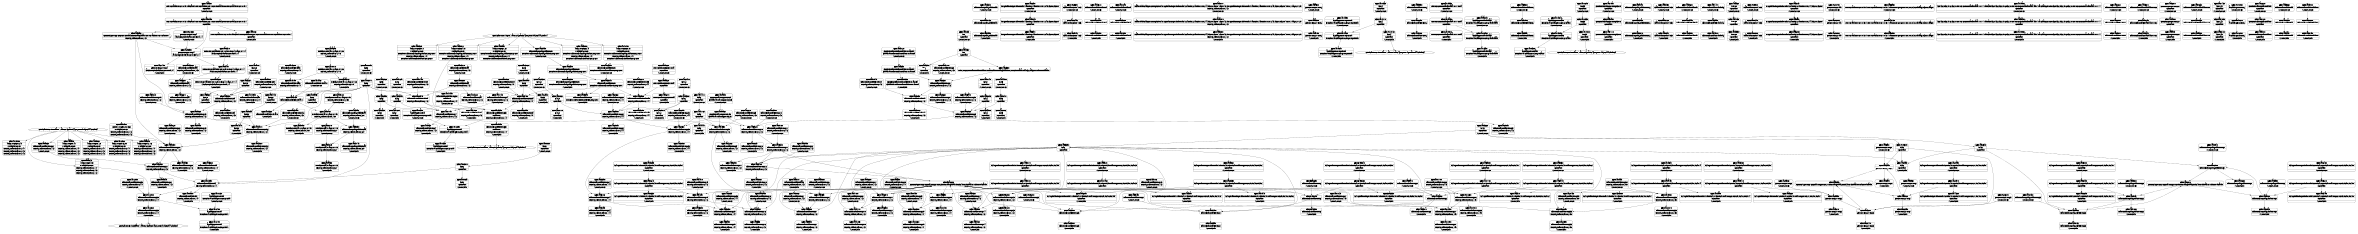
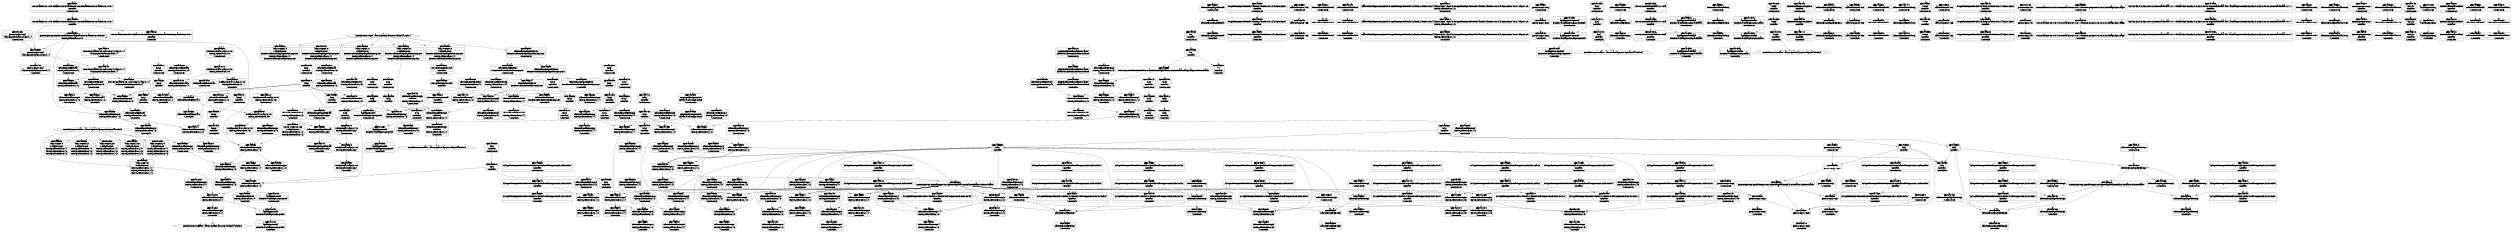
(293, 114) -> none
(794, 182) -> (737, 182)
